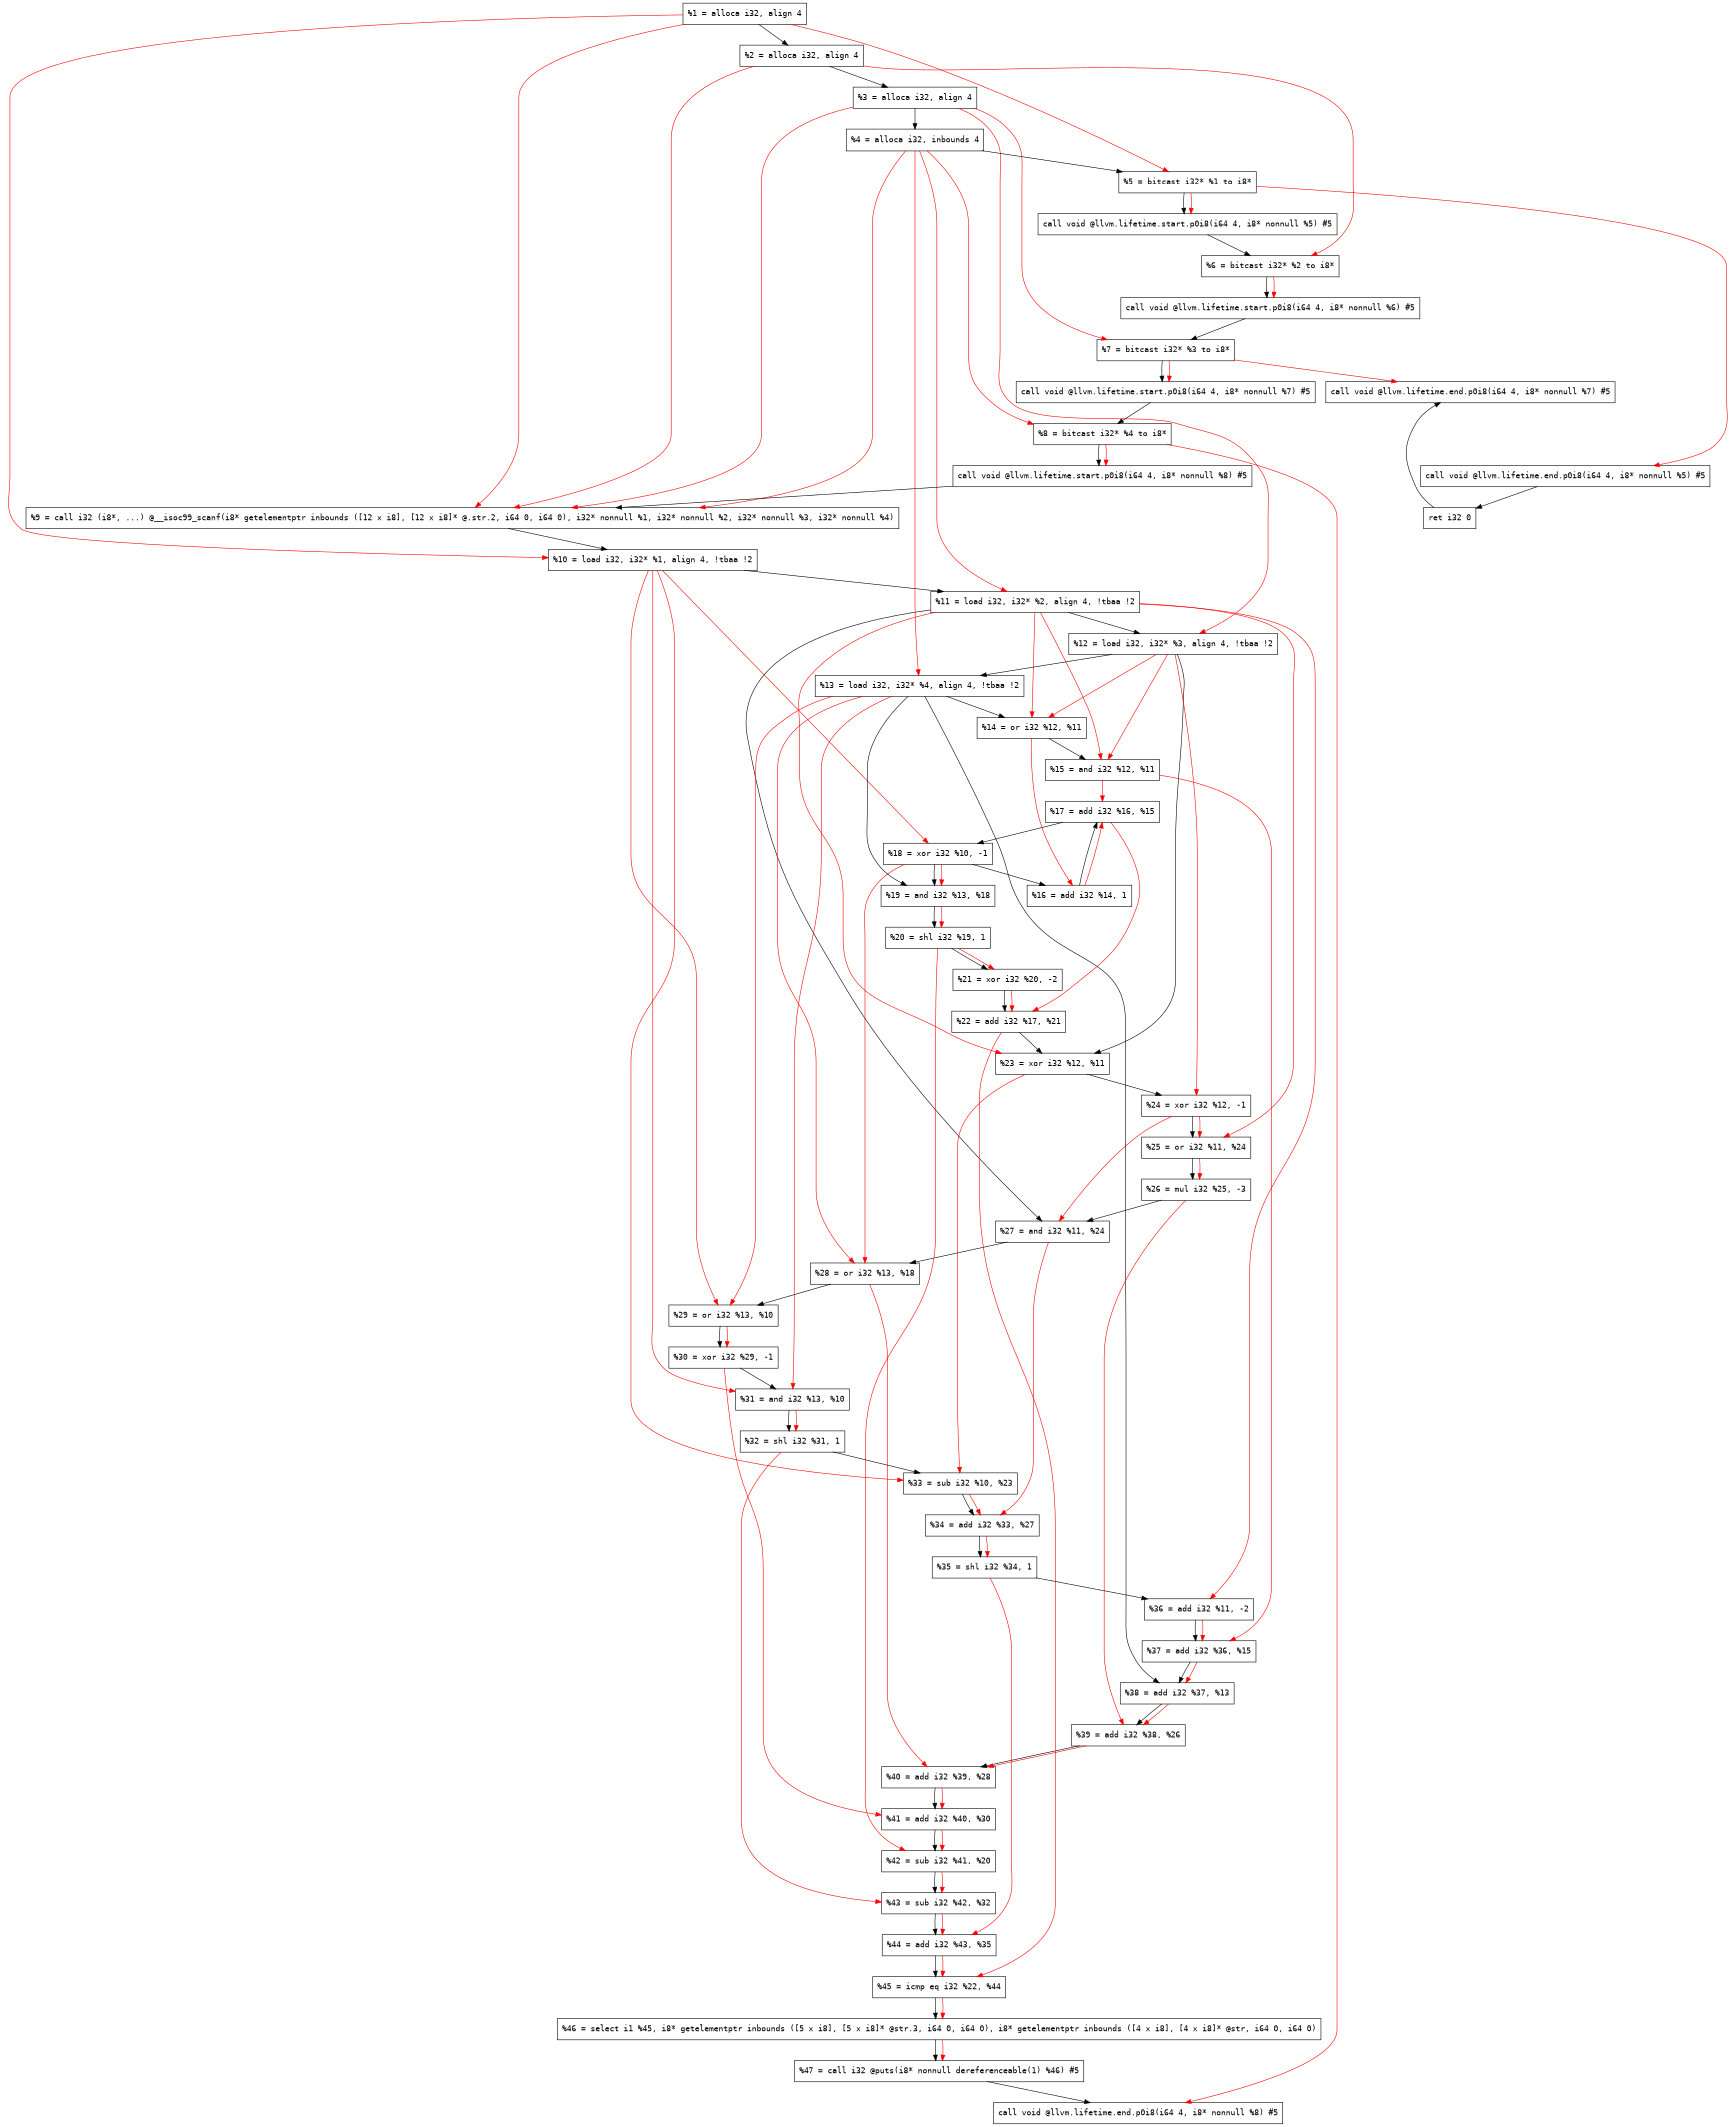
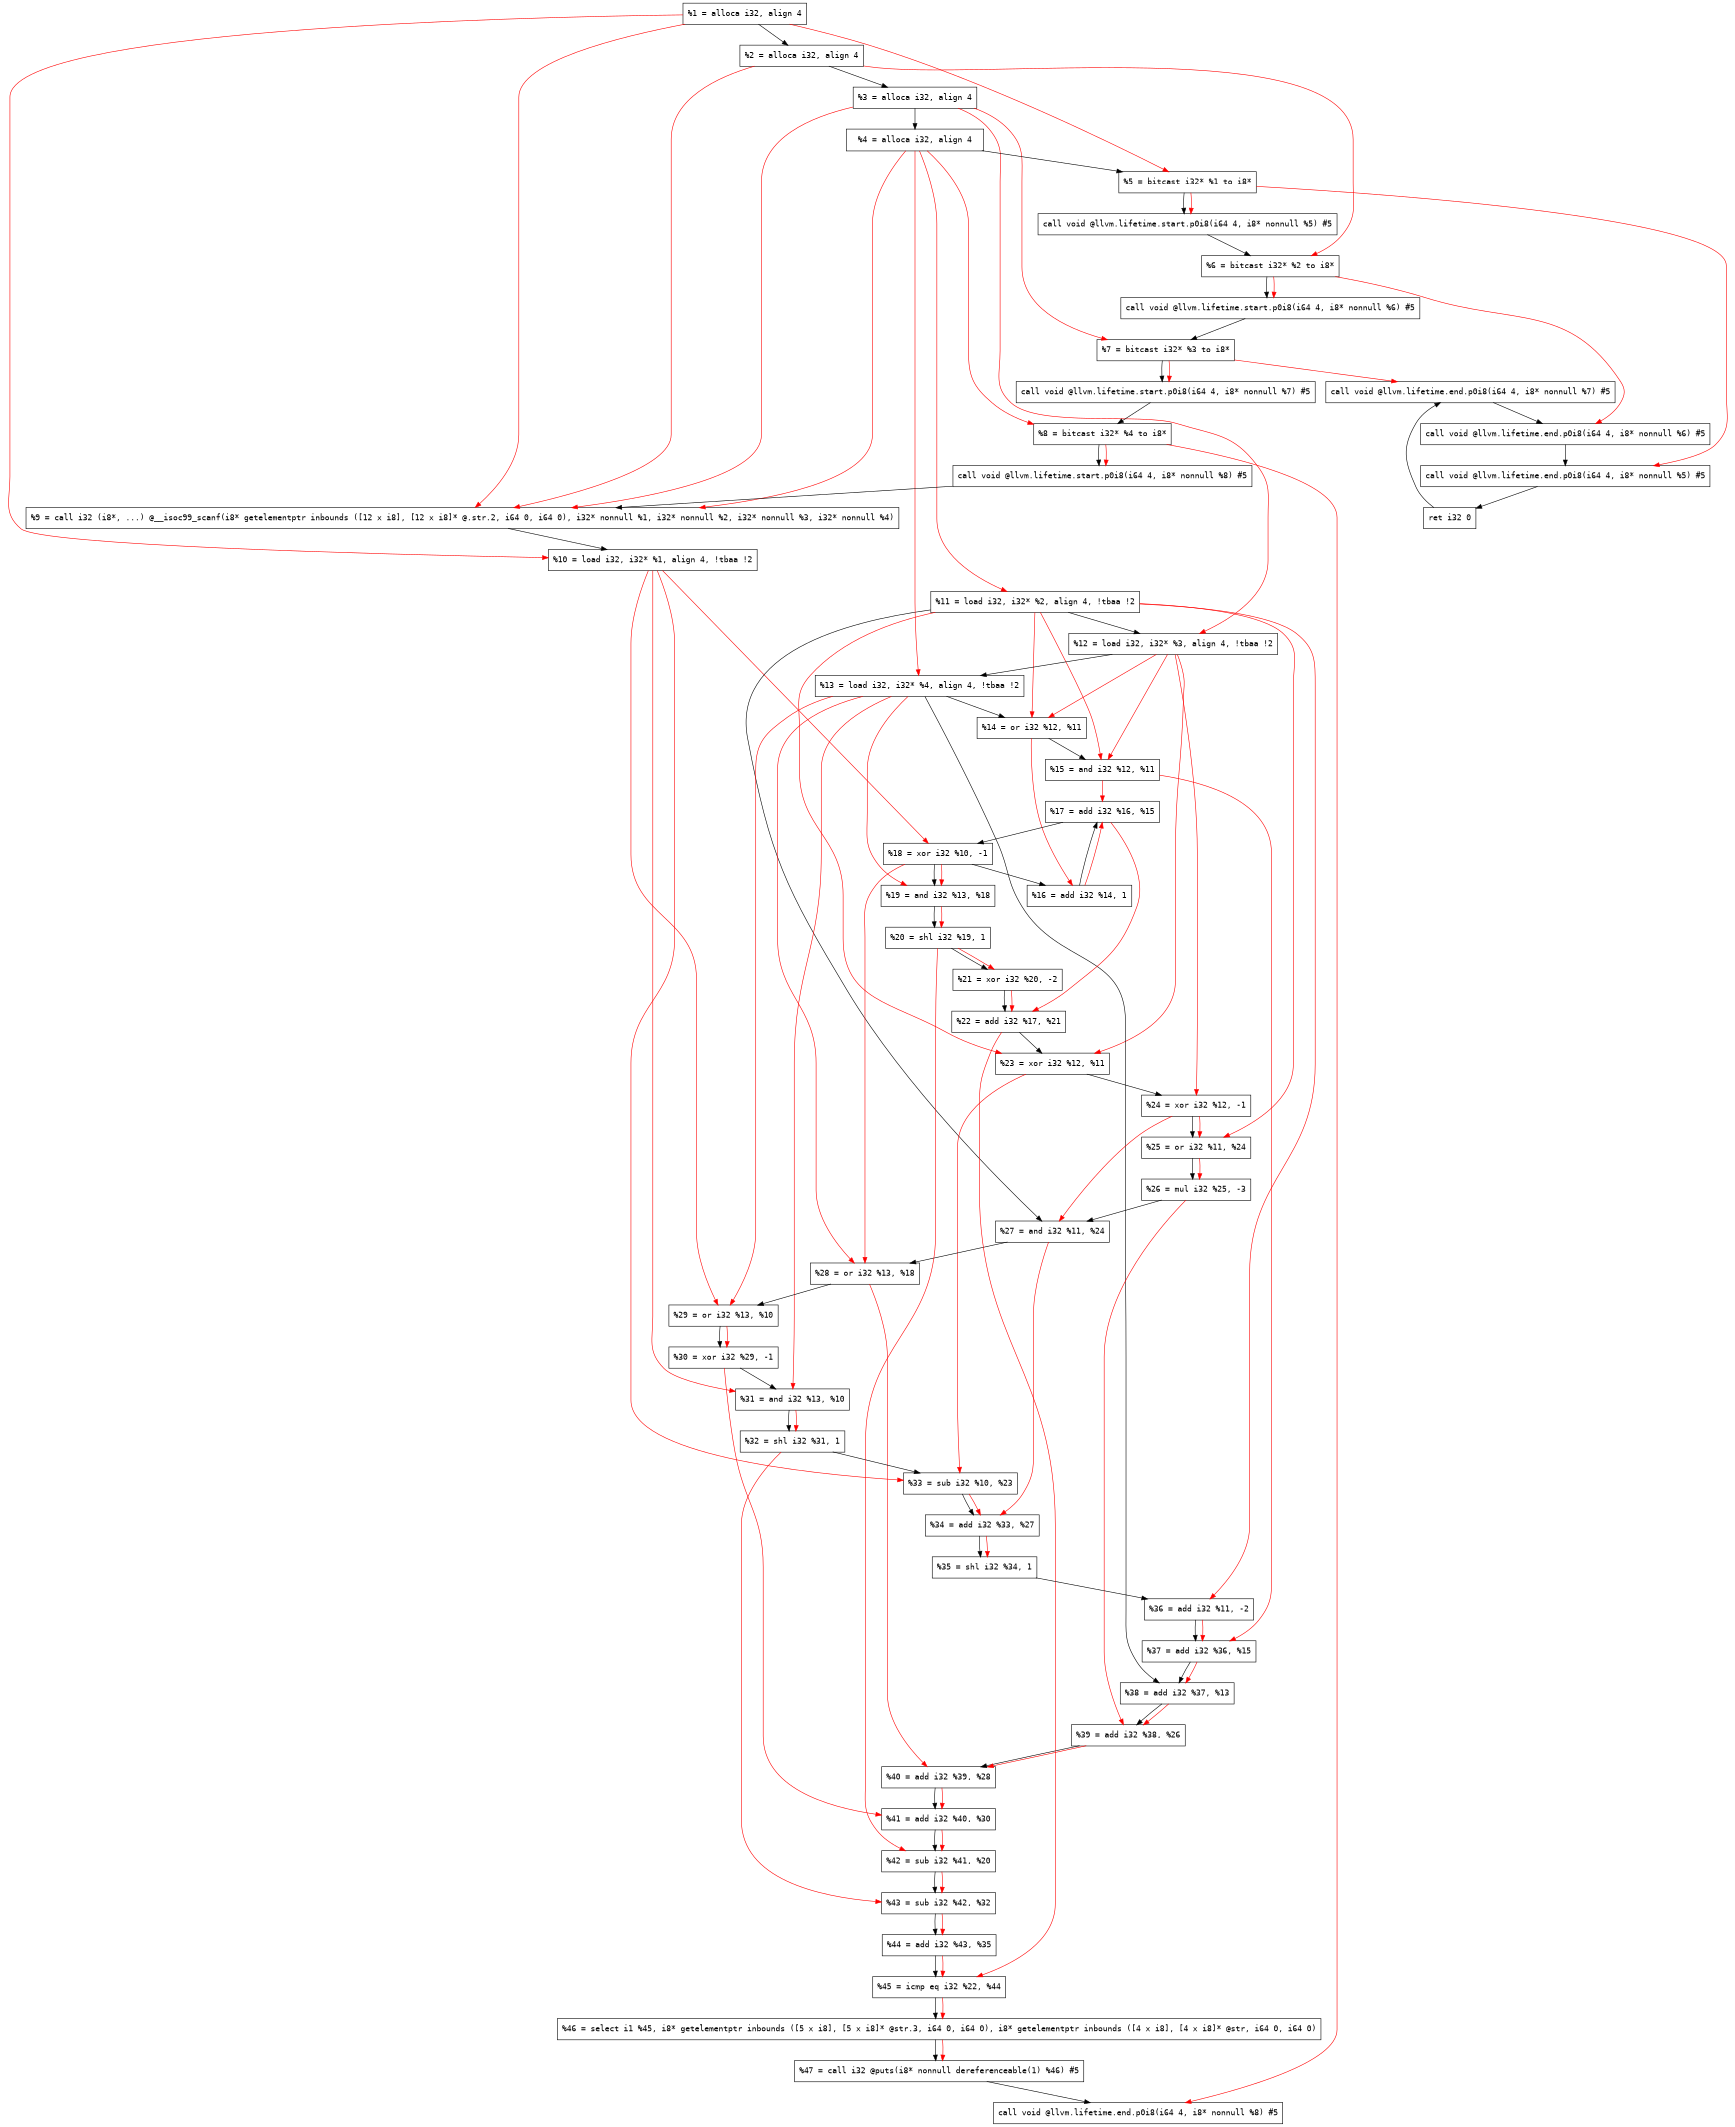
(915, 140) -> (915, 140)
none -> (1565, 434)
(841, 581) -> none
(867, 790) -> (867, 790)
(1175, 872) -> (1175, 872)
(1012, 1751) -> none
